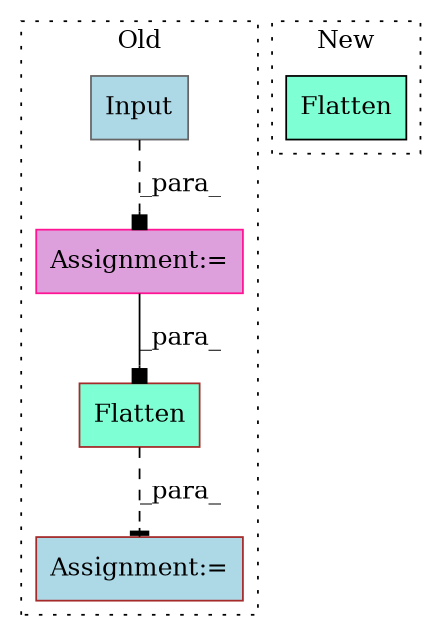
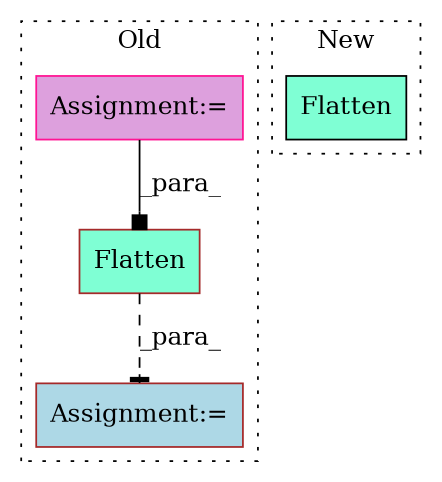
(140, 108) -> none
